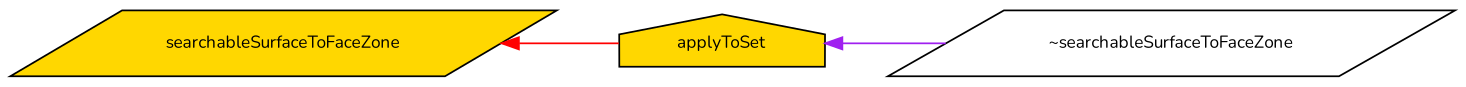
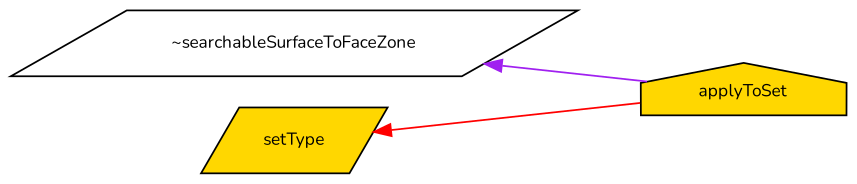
(284, 43) -> (294, 140)
(894, 43) -> (575, 74)
